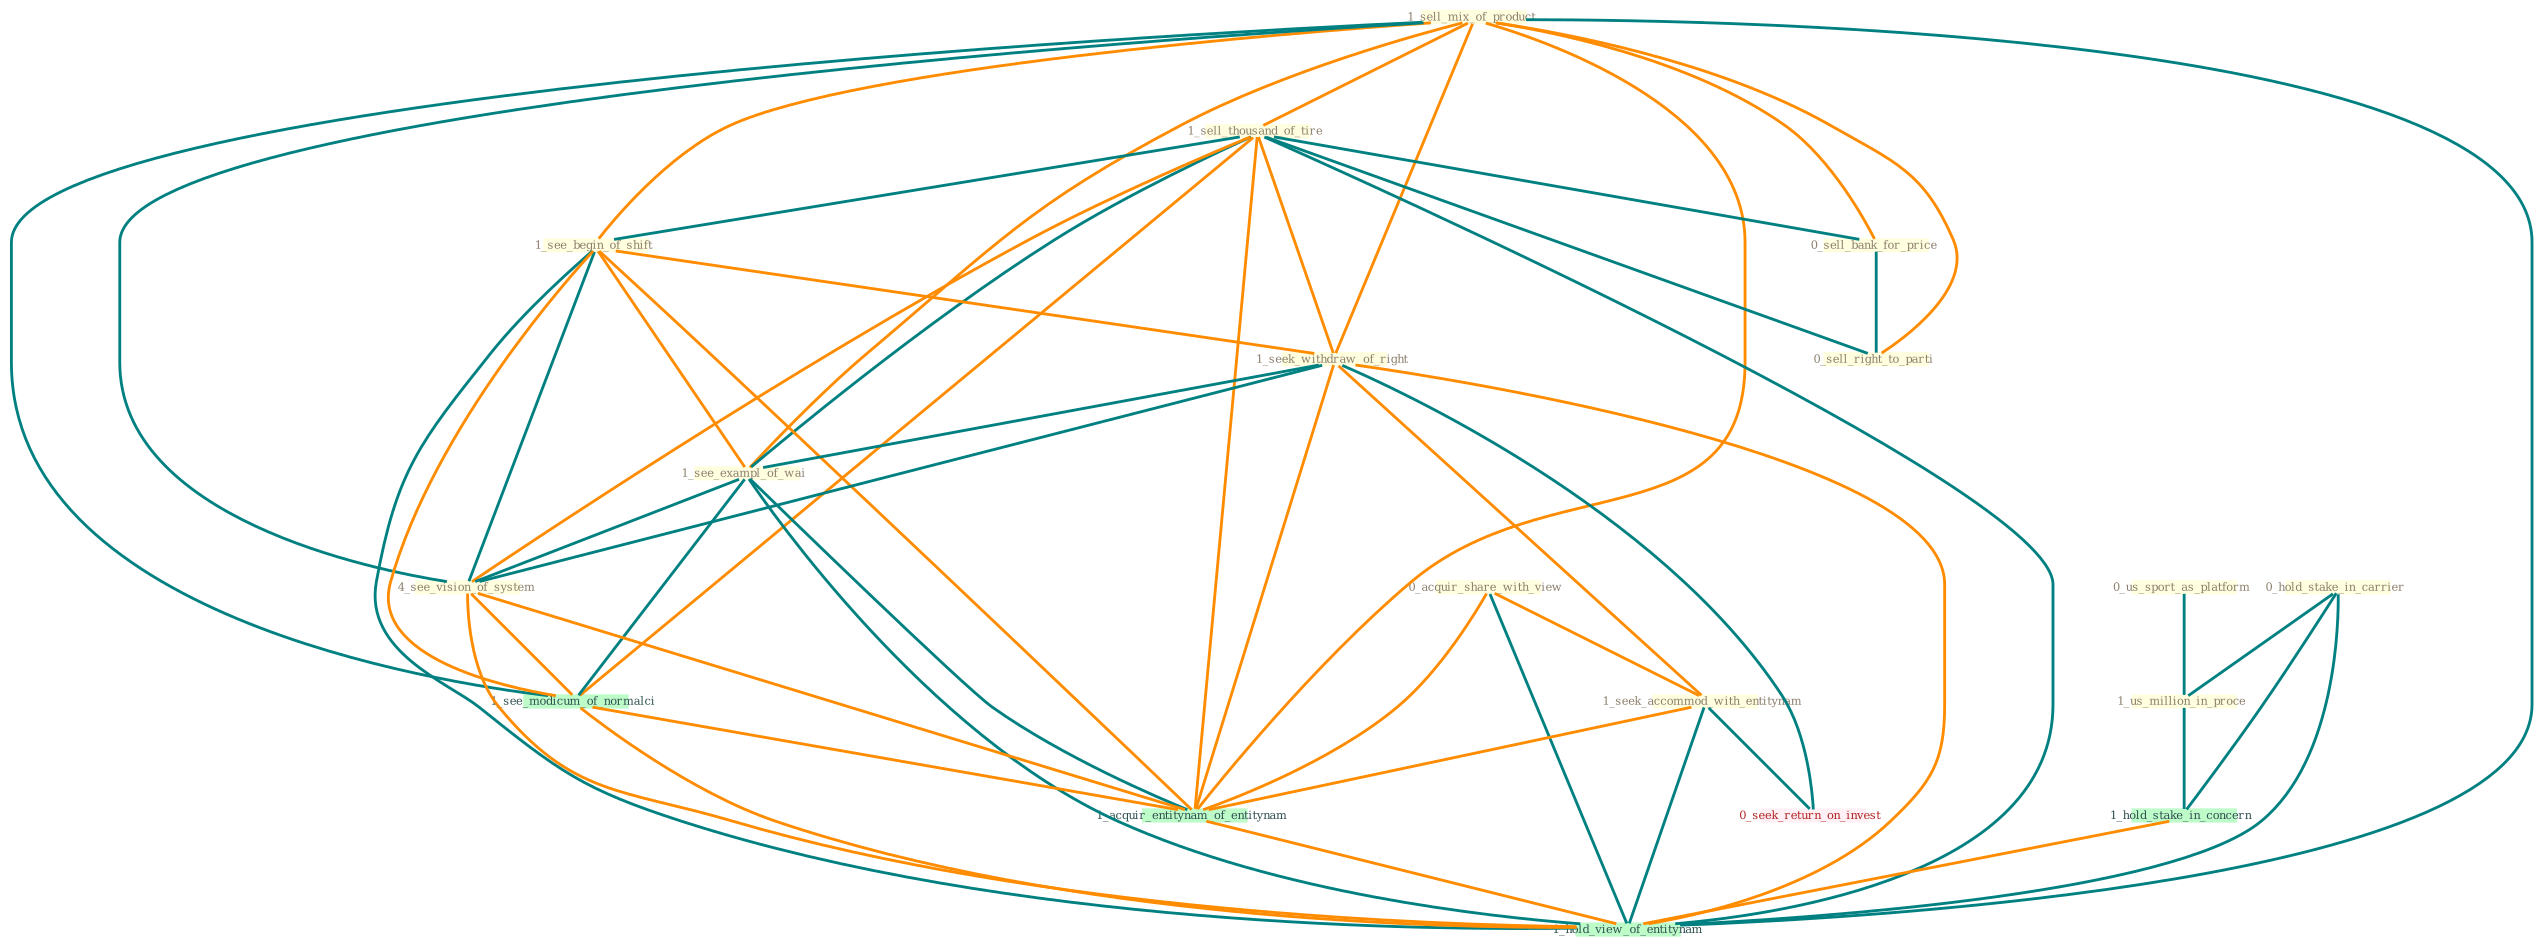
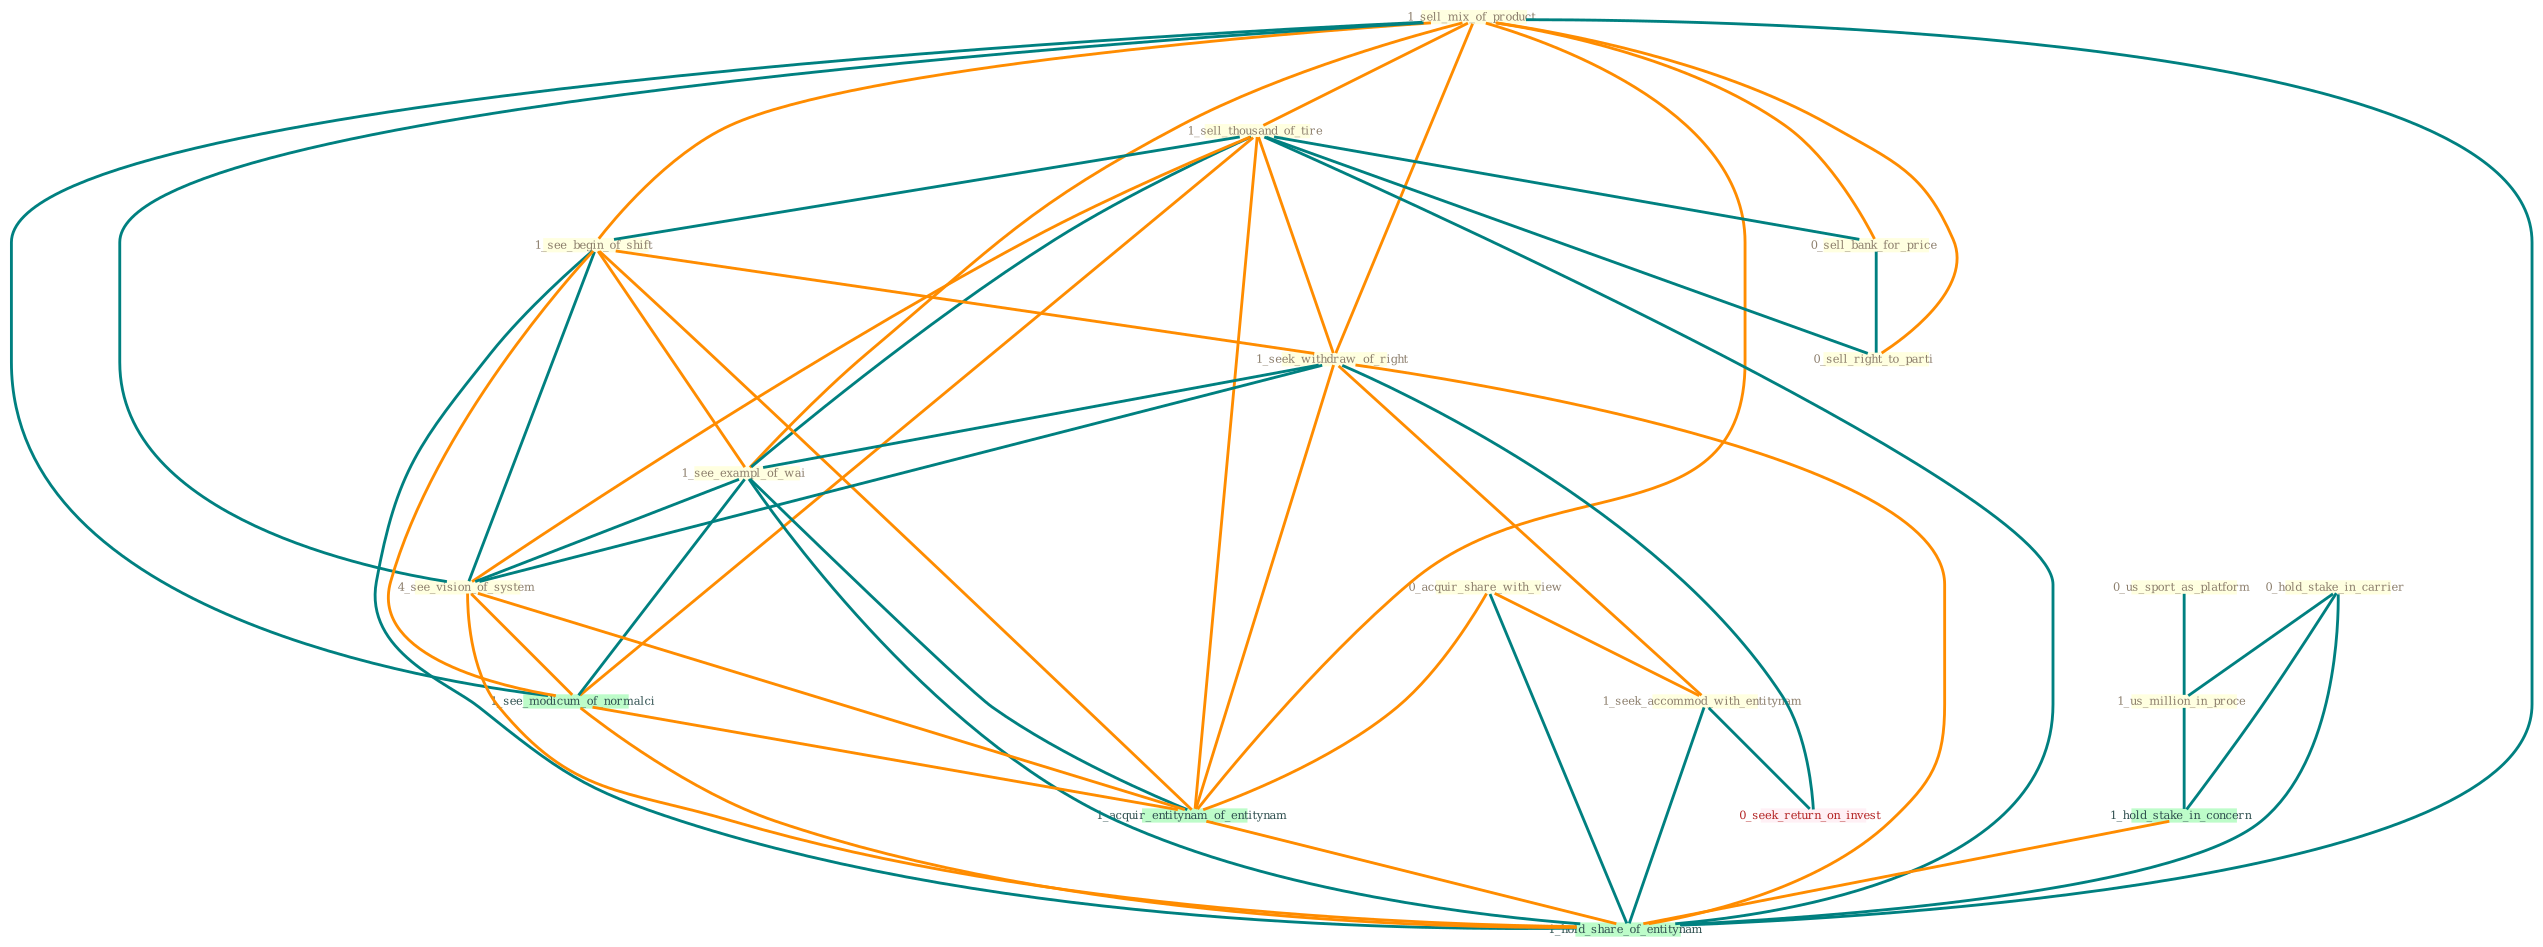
(1450, 758) -> none
(1628, 930) -> (1628, 930)
